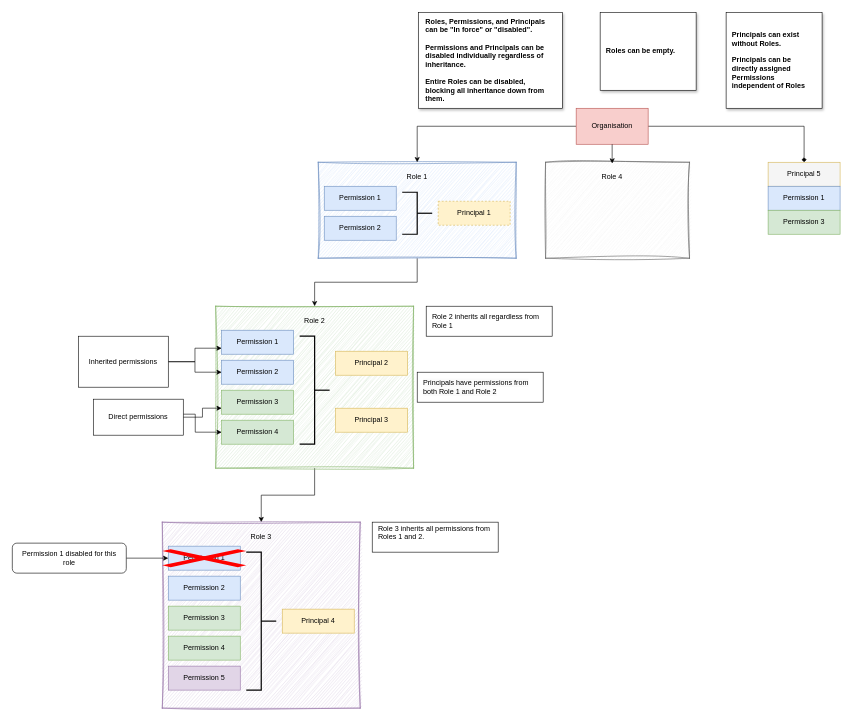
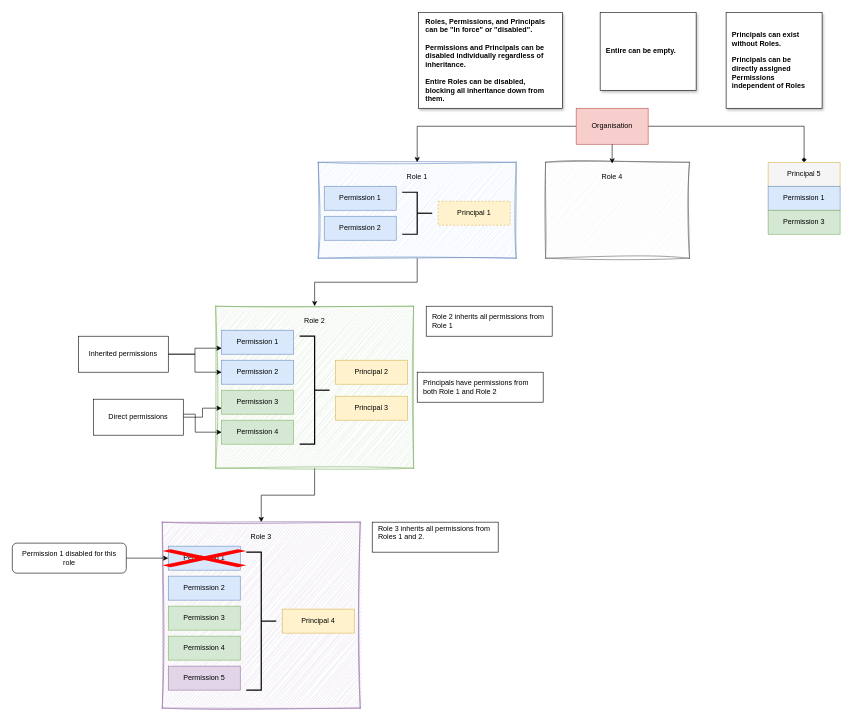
(640, 51) -> (642, 51)
(490, 321) -> (490, 321)
(123, 362) -> (123, 354)
(372, 363) -> (372, 372)
(372, 420) -> (372, 408)
